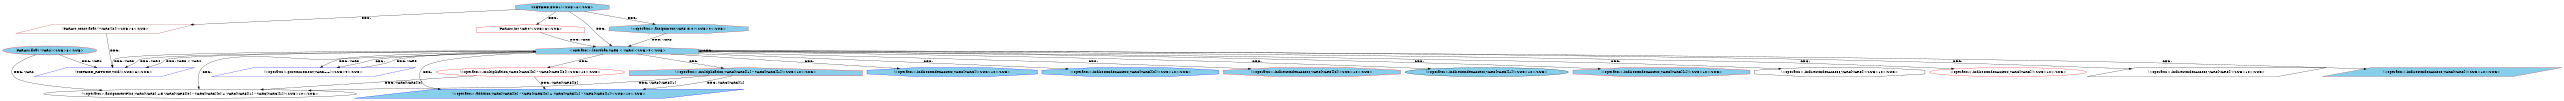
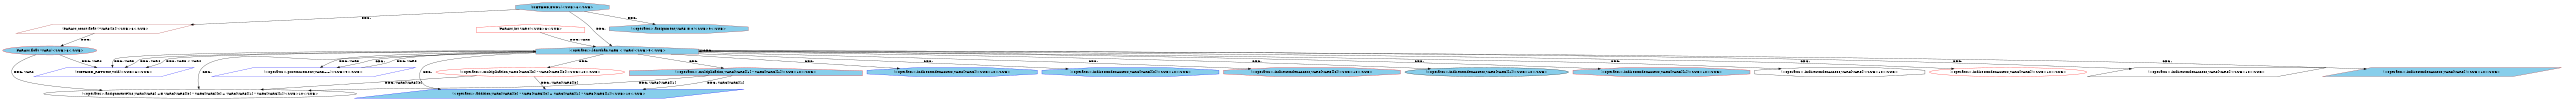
(547, 18) -> none
(649, 39) -> none
(109, 49) -> (79, 39)
